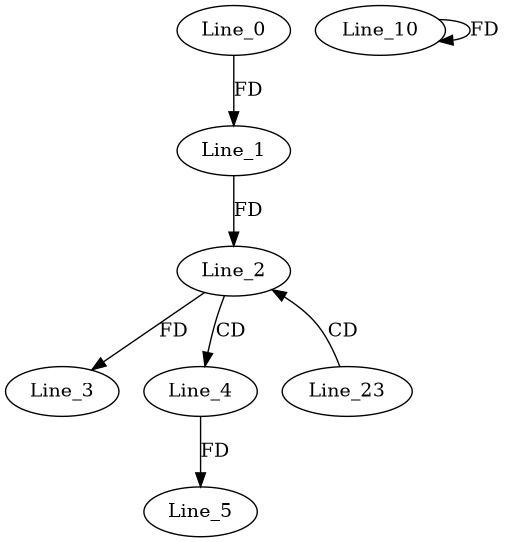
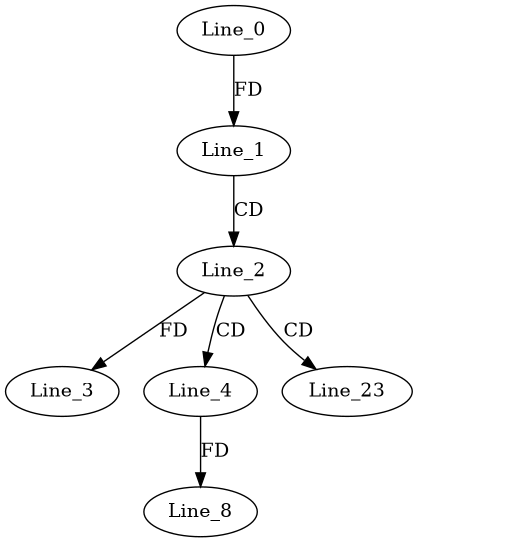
(380, 30) -> none
(249, 211) -> (249, 211)
(318, 326) -> (273, 330)
(201, 512) -> (201, 512)
